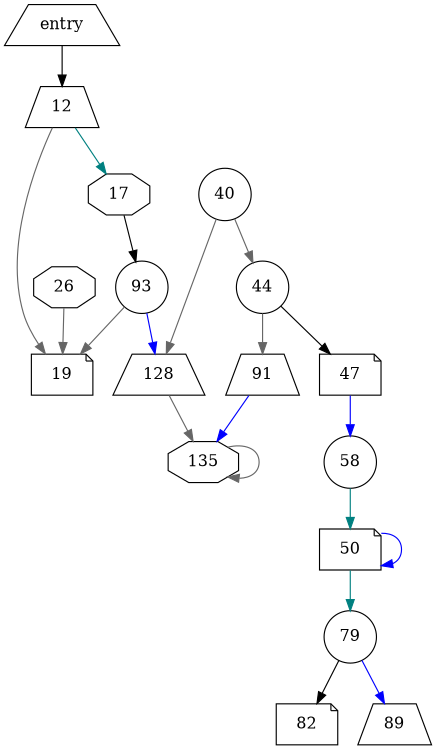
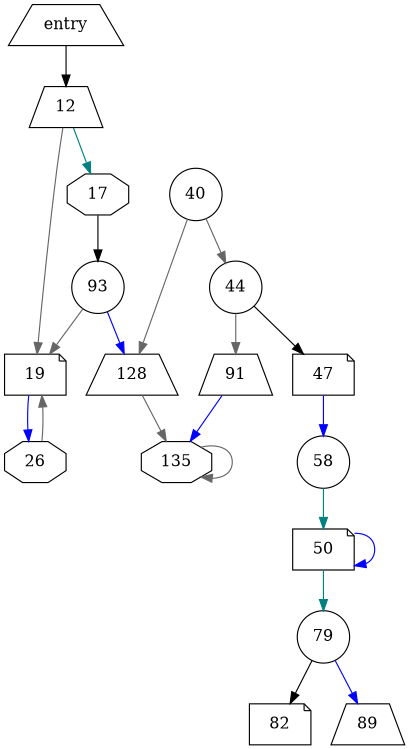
none -> (28, 413)
